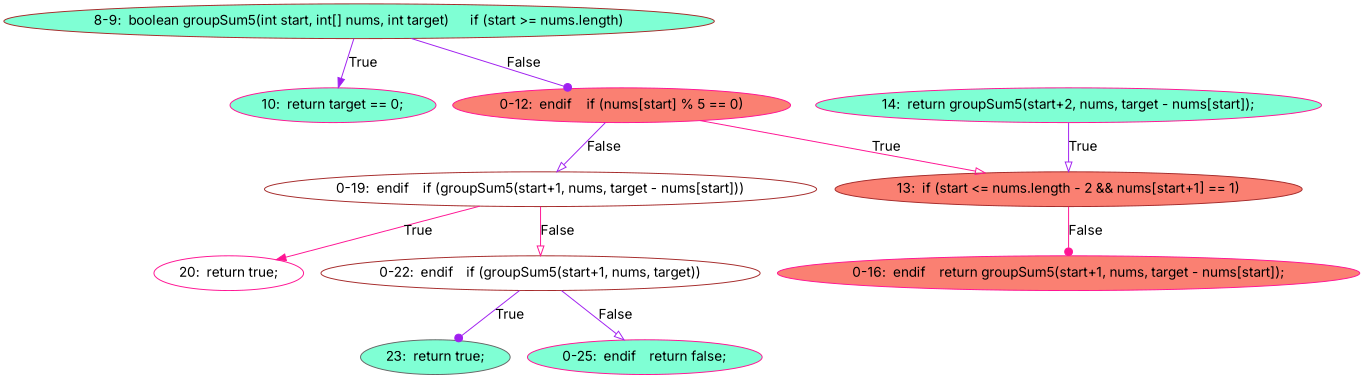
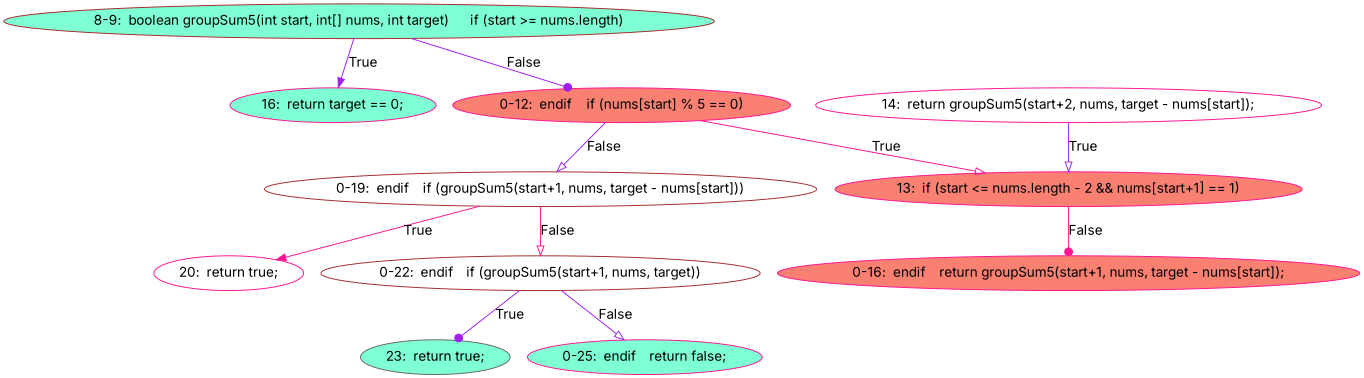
(333, 105) -> (333, 105)
(1069, 105) -> (1069, 105)
(1069, 189) -> (1069, 189)
